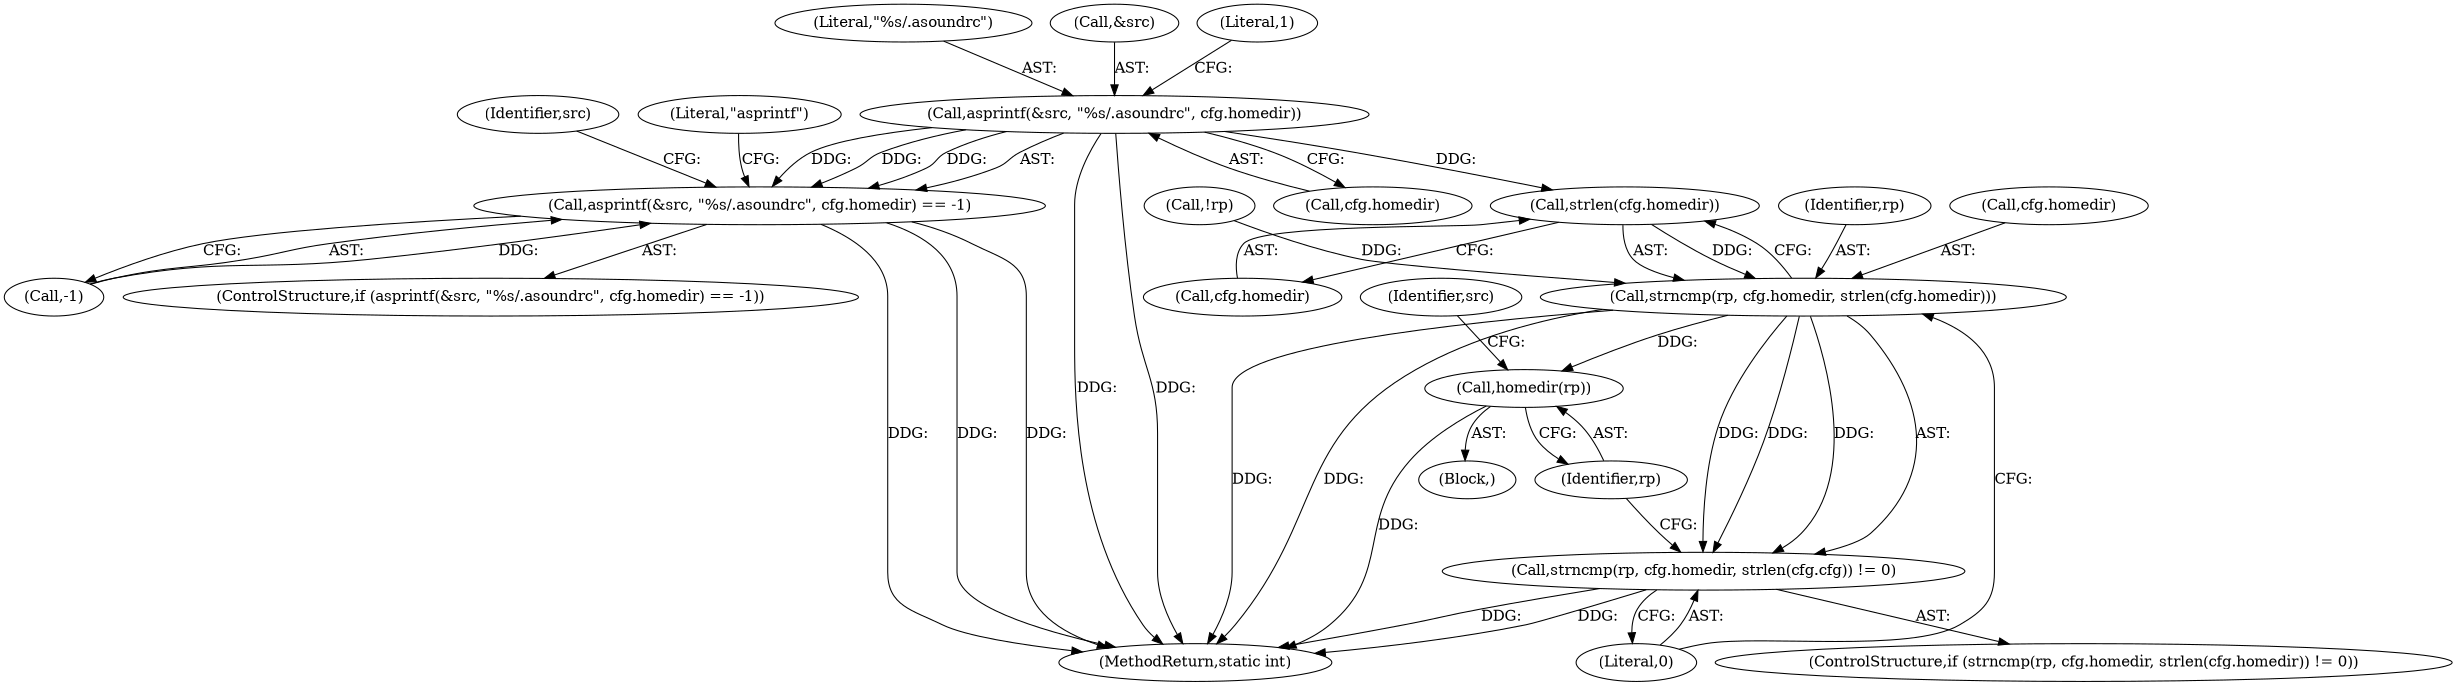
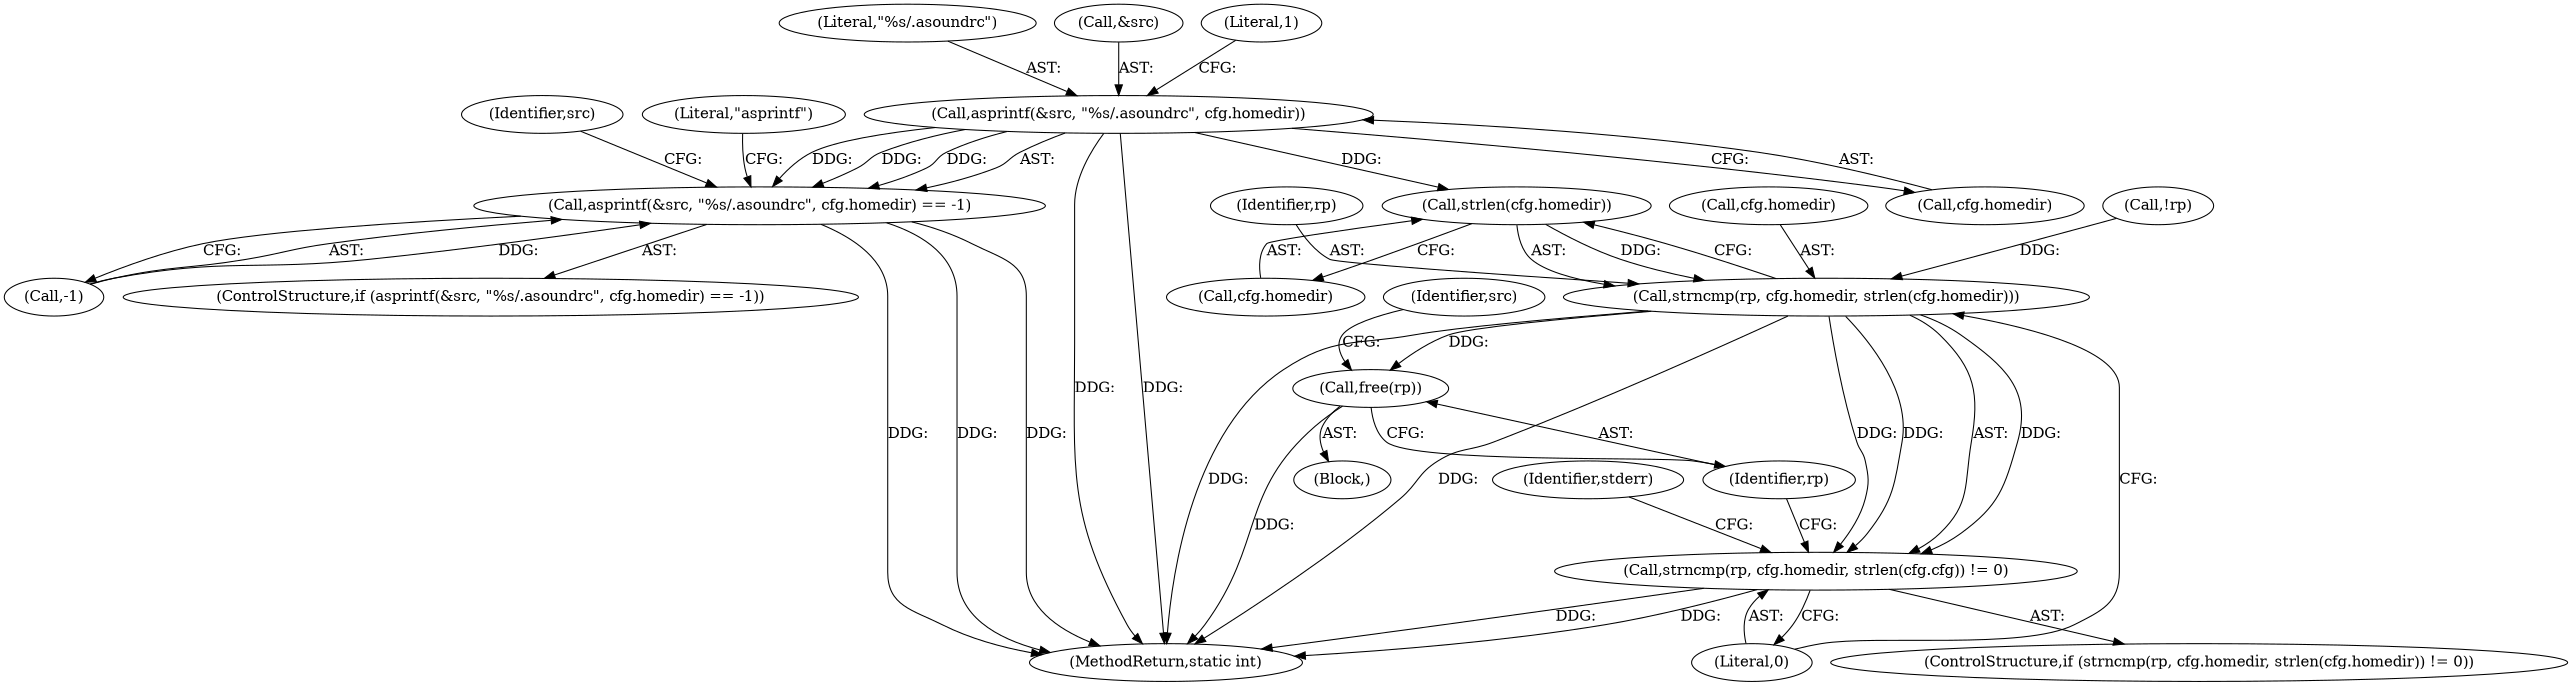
(1524, 388) -> (1371, 388)
none -> (1588, 480)
